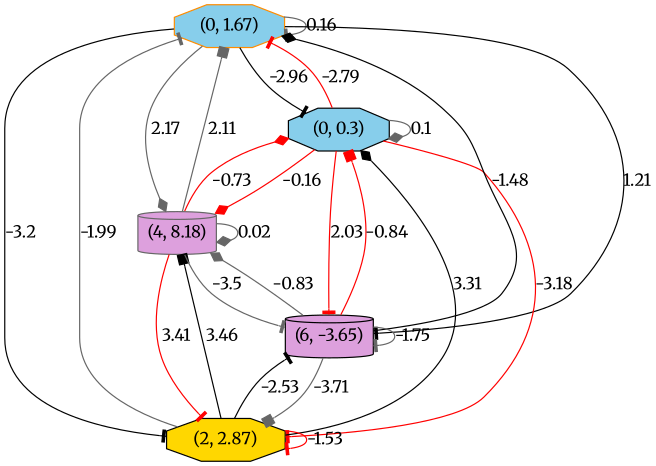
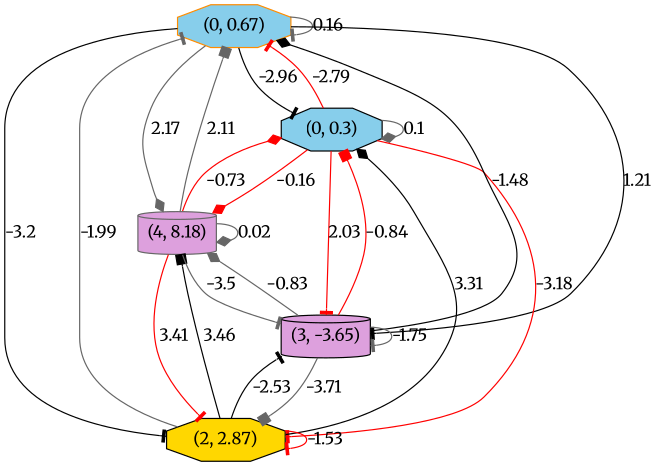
(229, 26) -> (234, 26)
(329, 336) -> (326, 336)
